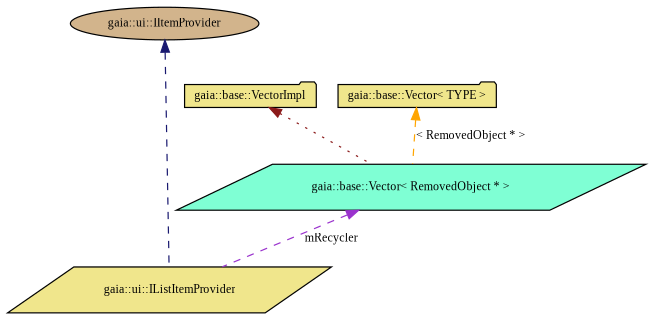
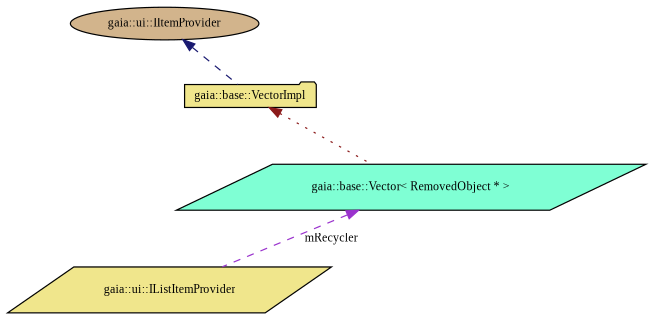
(417, 96) -> none
(167, 160) -> (215, 66)
